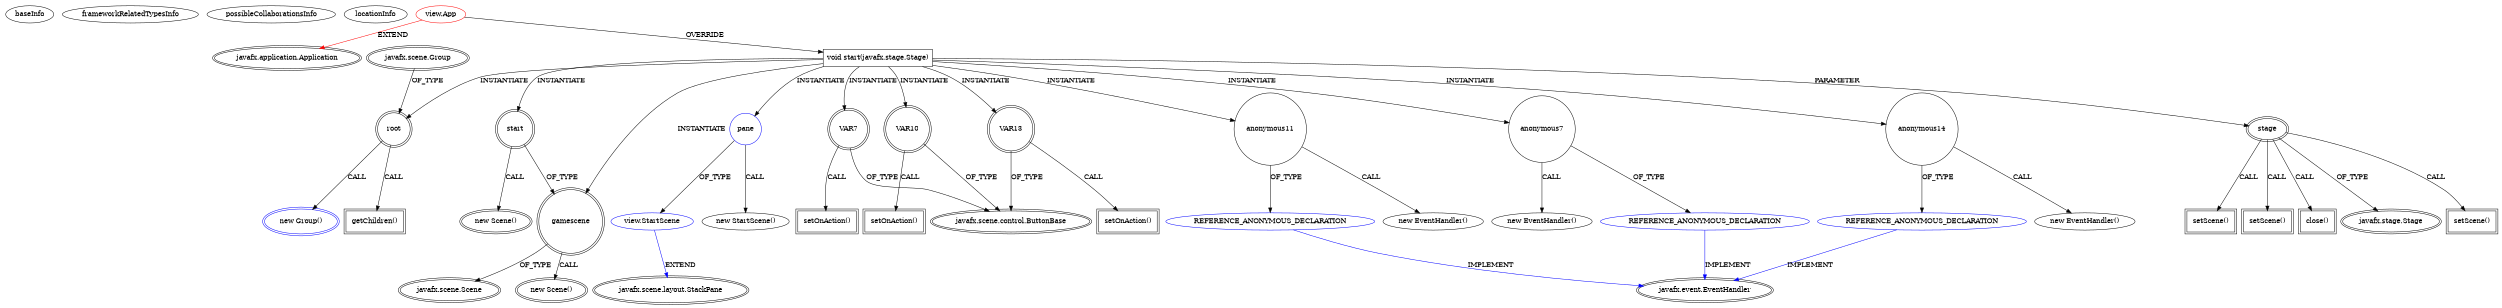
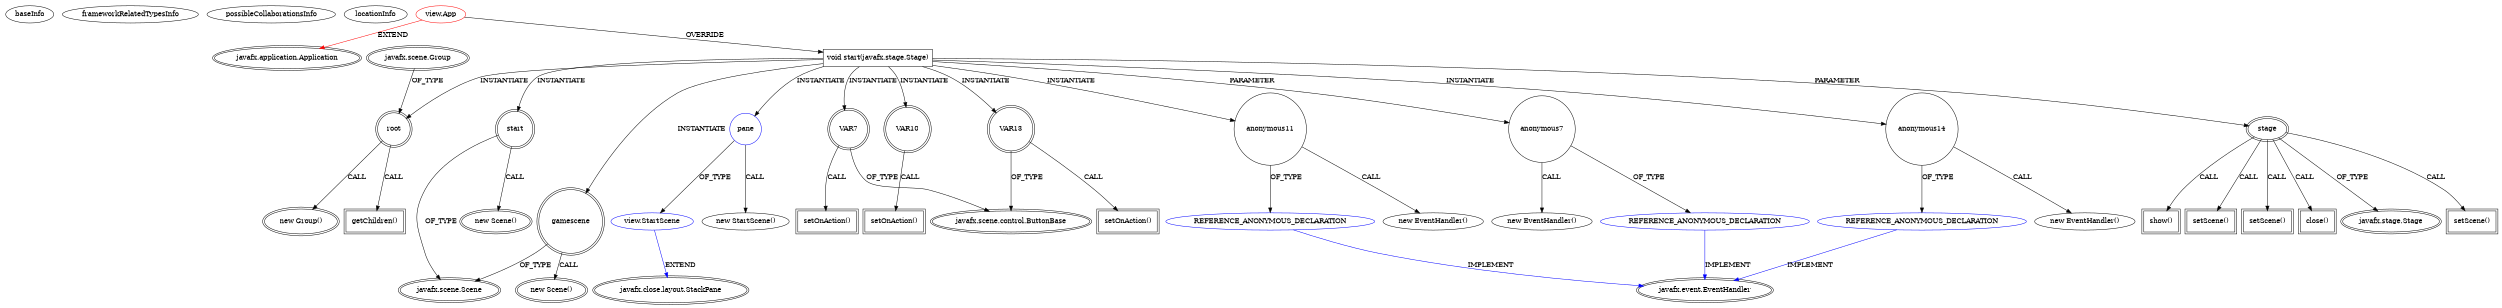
(1252, 81) -> (1252, 81)
(538, 167) -> (425, 189)
(960, 176) -> none
(301, 221) -> (301, 221)
none -> (2161, 221)
(671, 290) -> (671, 290)
